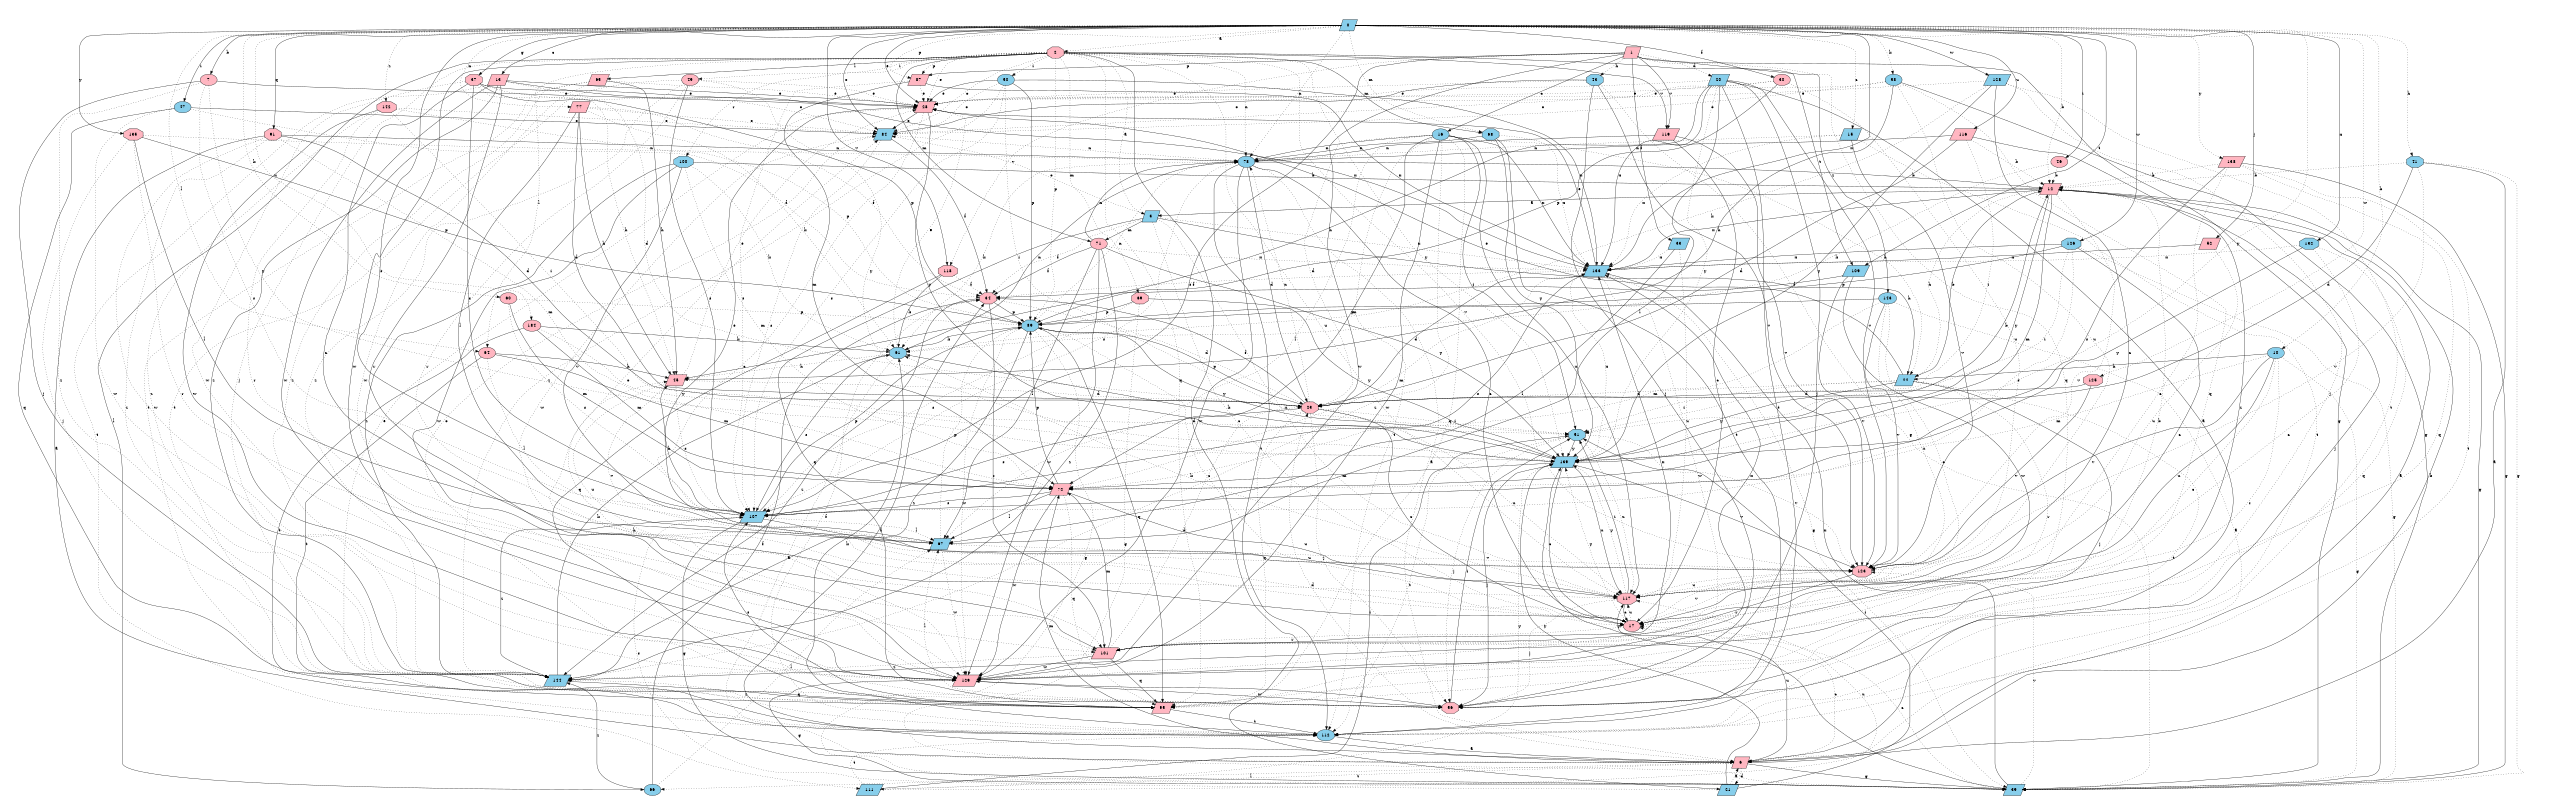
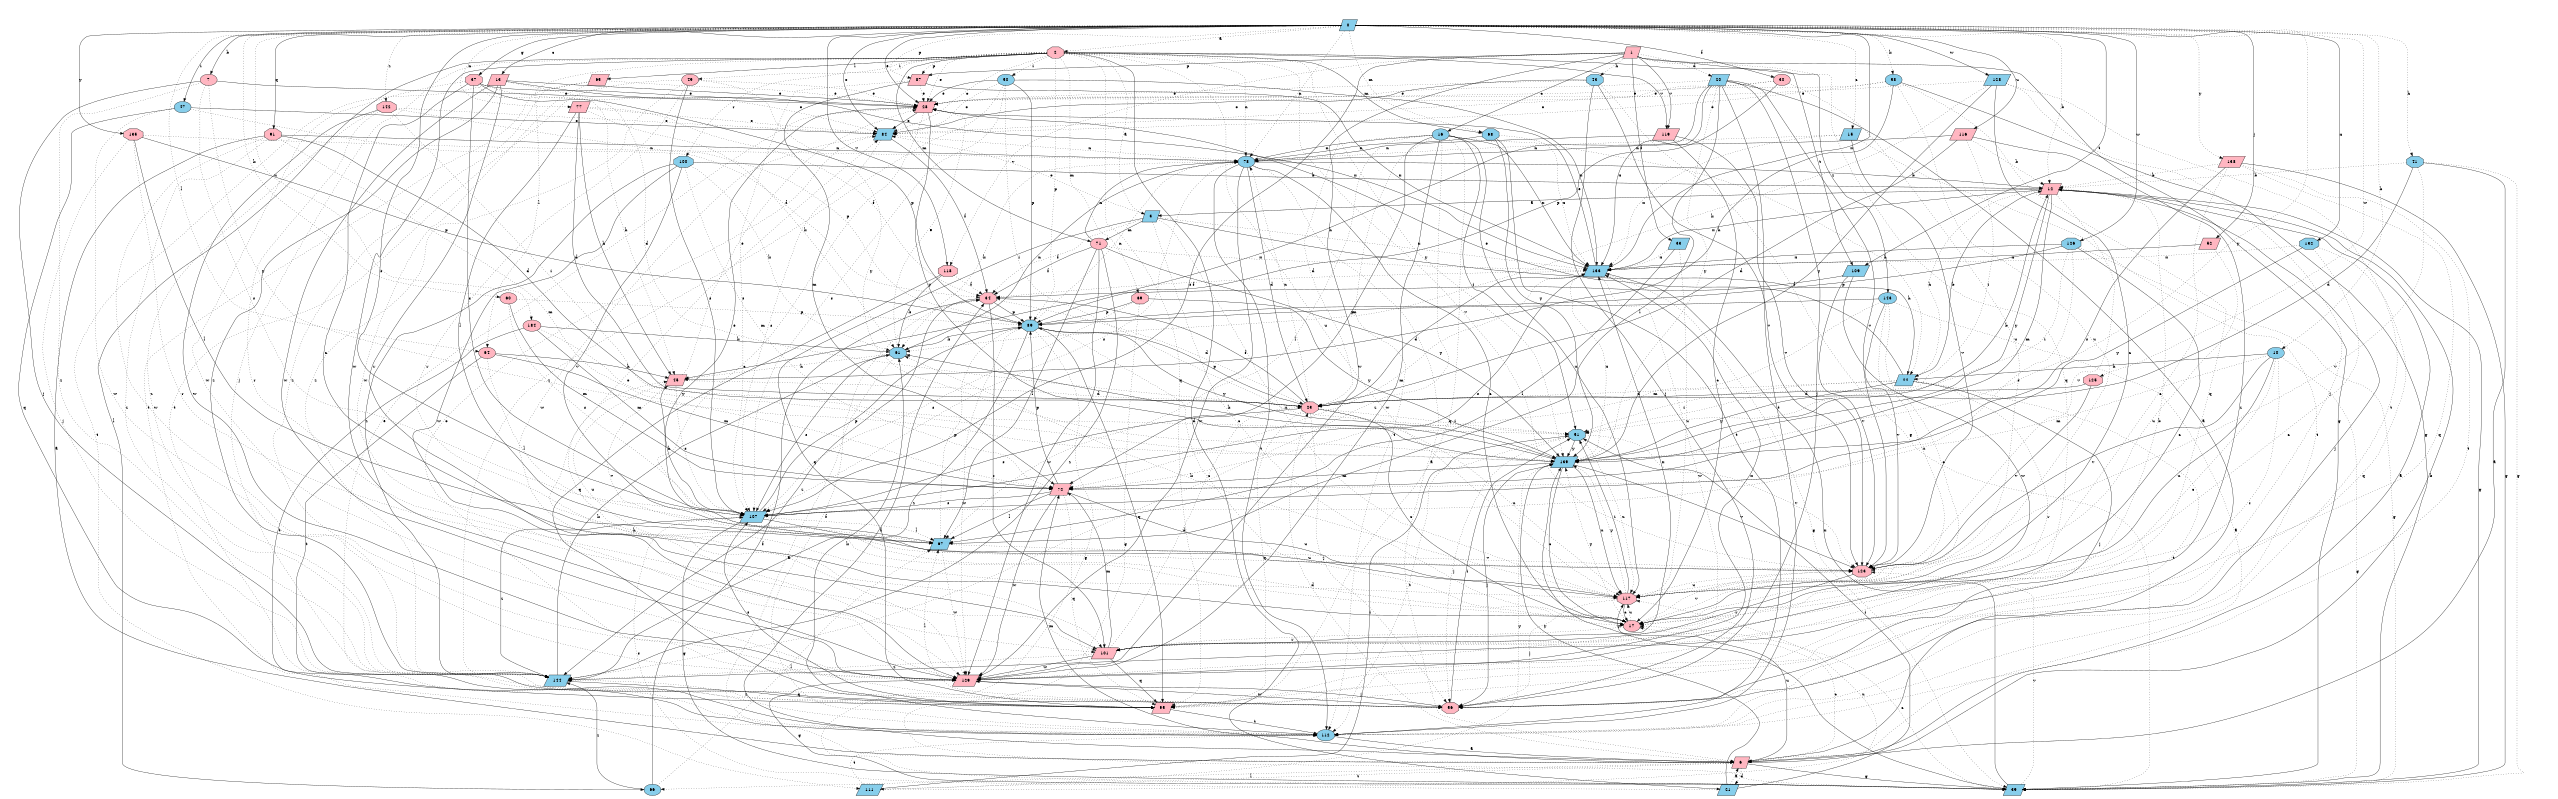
(2059, 162) -> none
(658, 203) -> none
